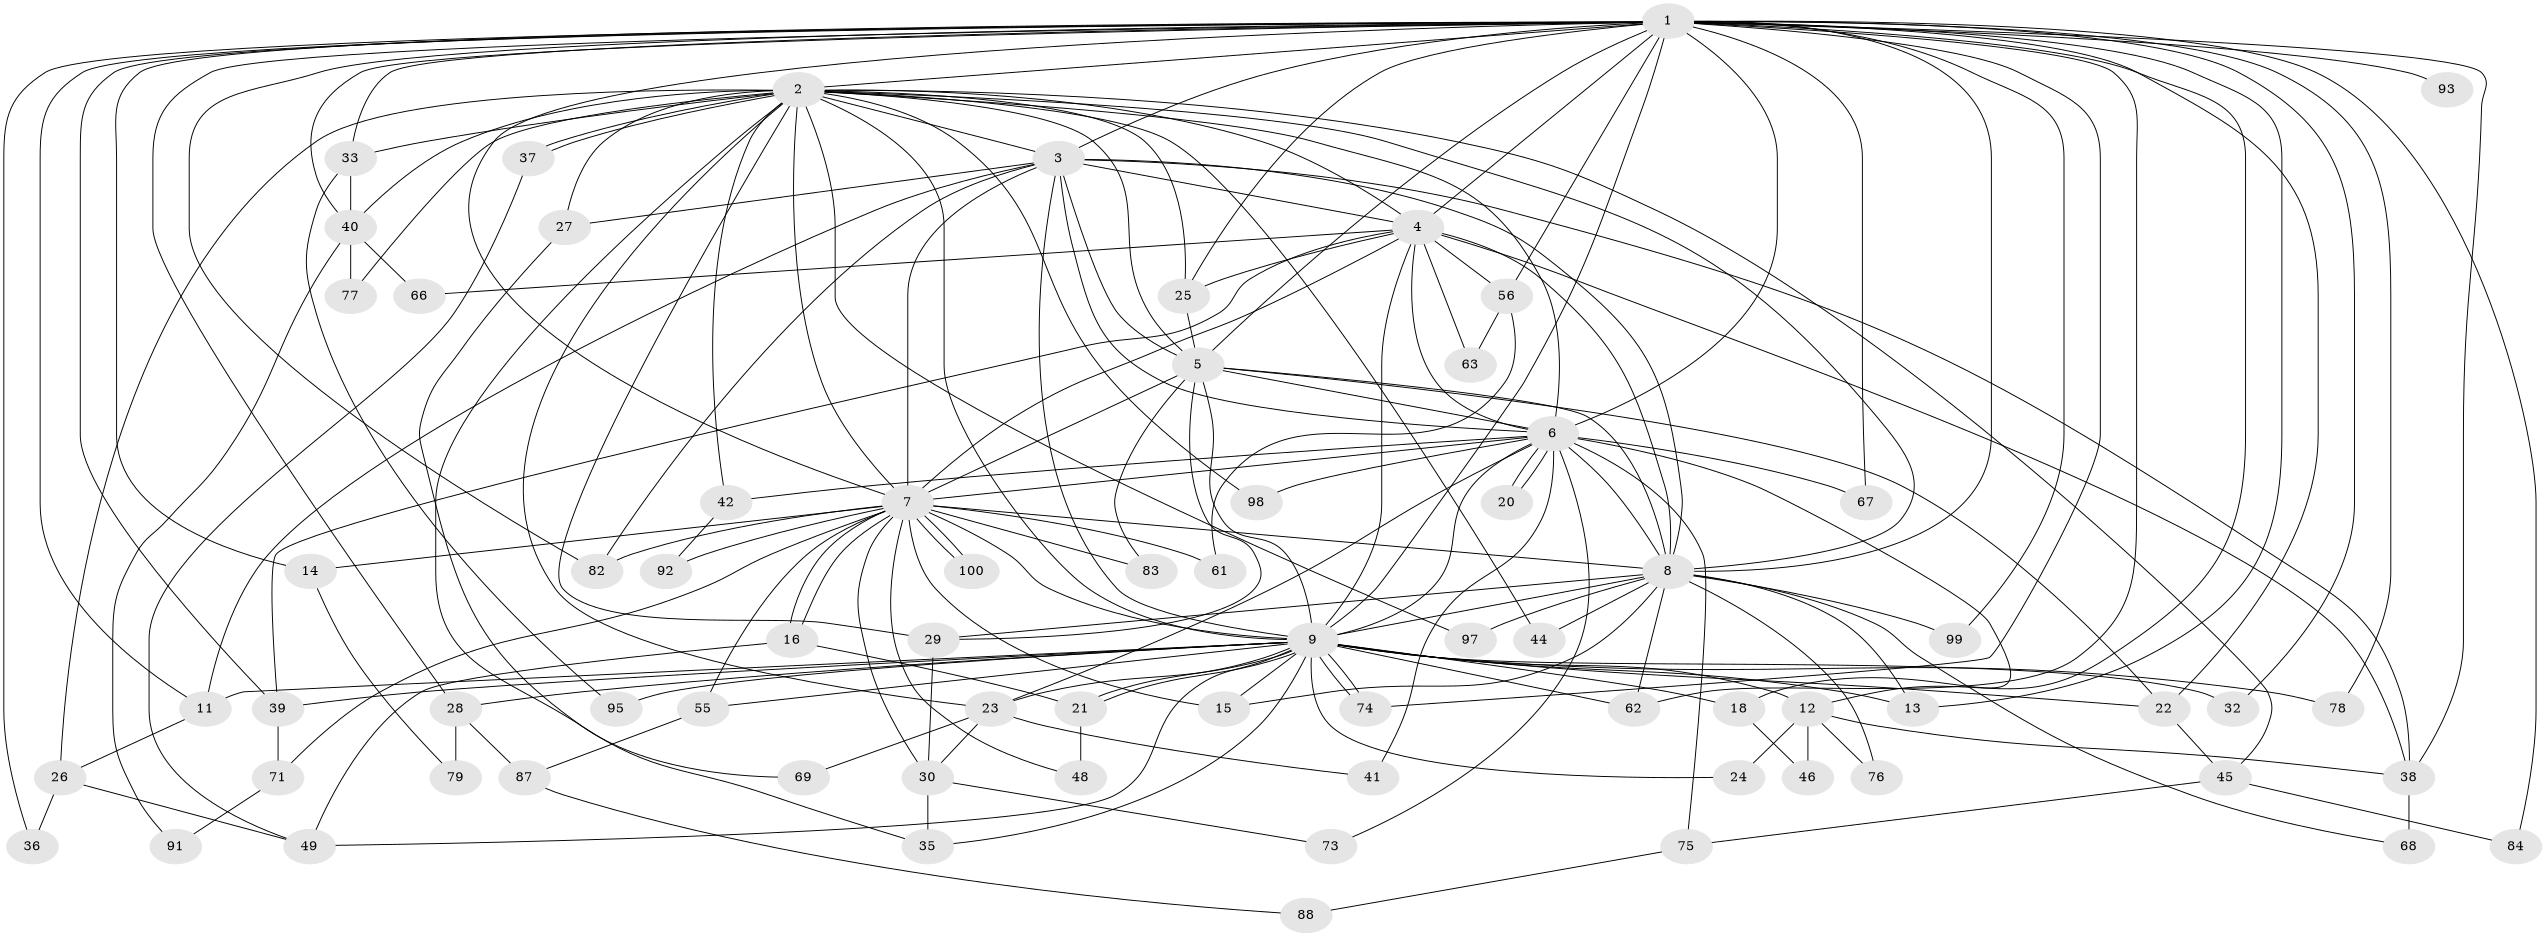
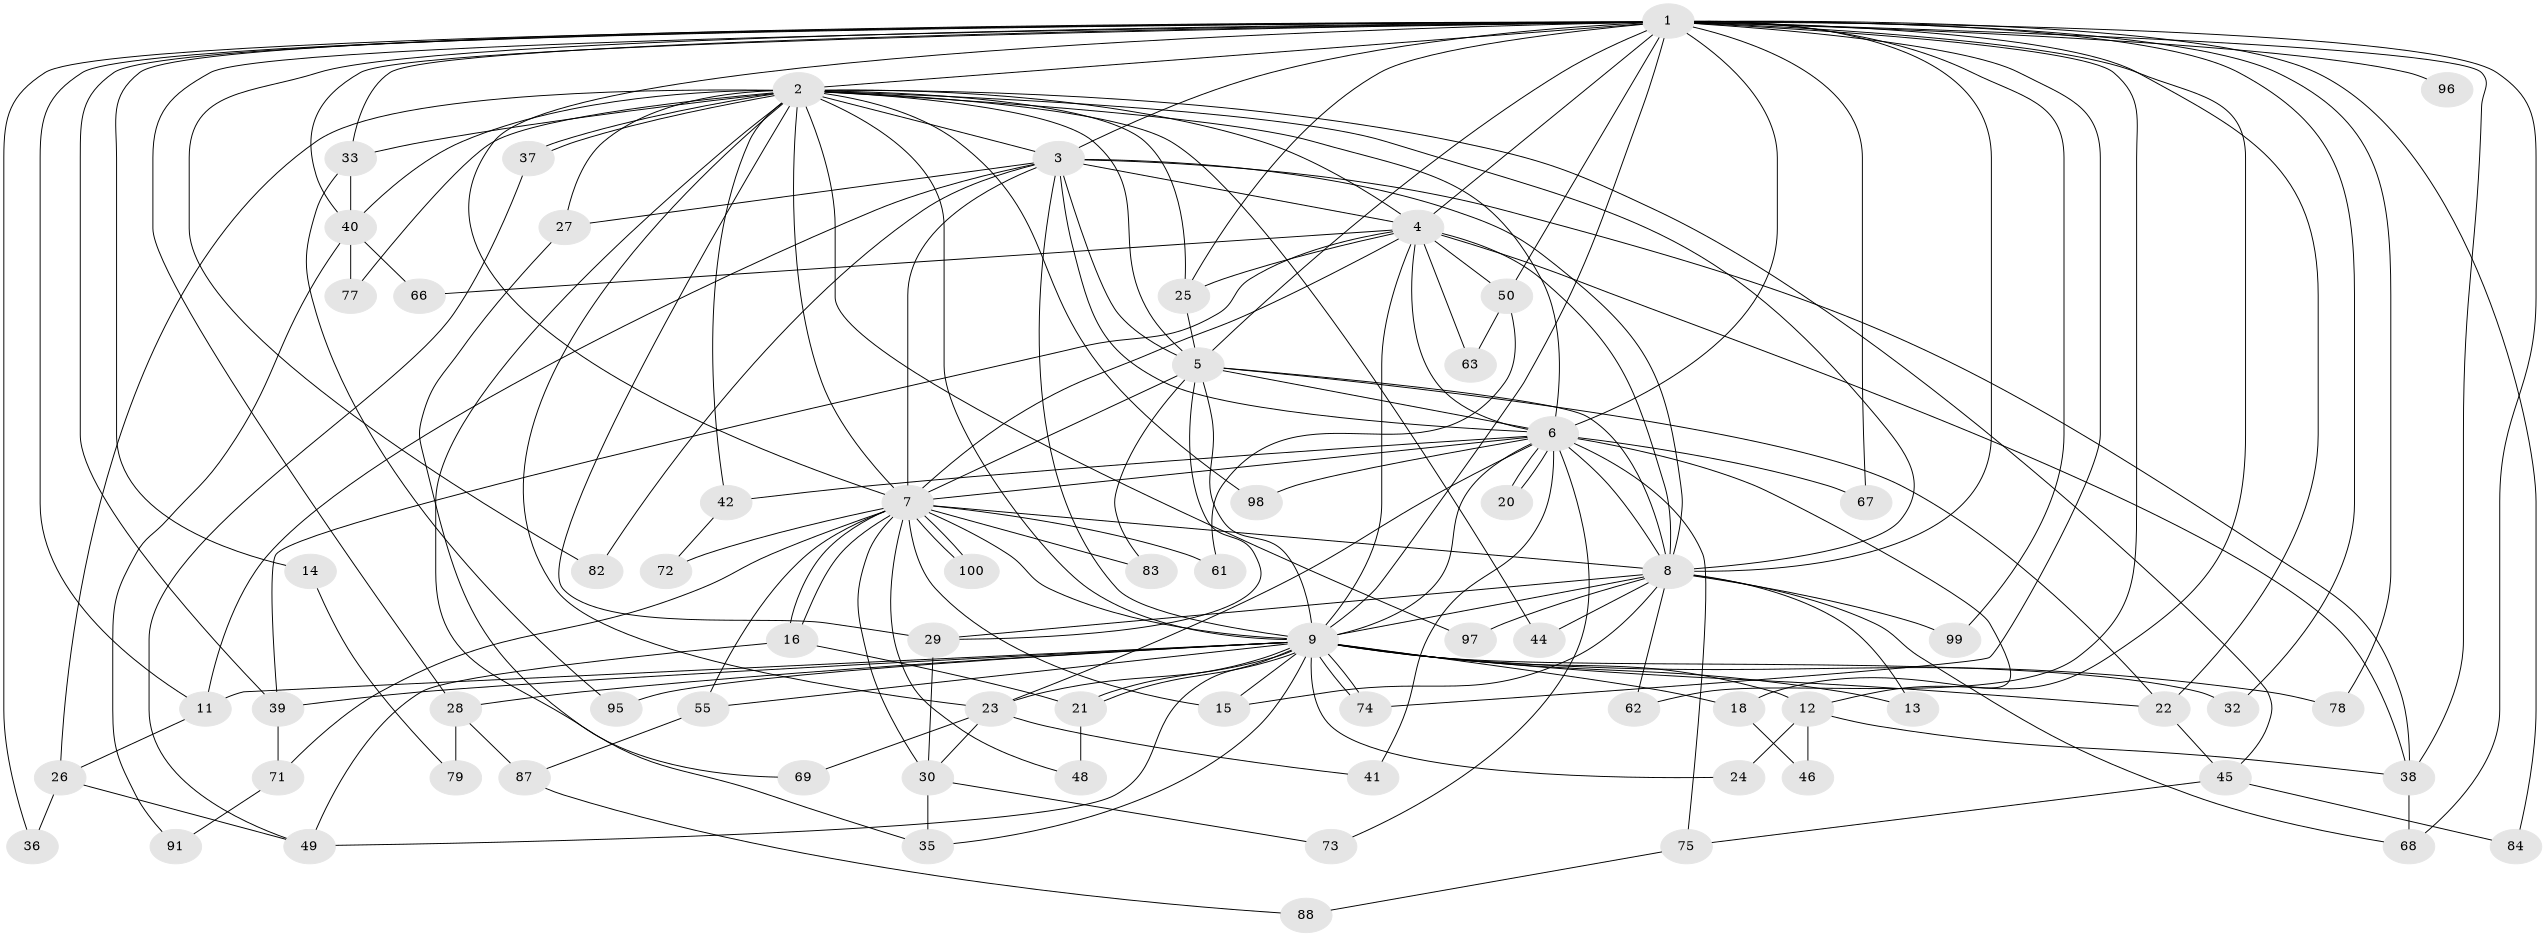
(2447, 90) -> (2447, 90)
(2282, 225) -> (2496, 72)
(1507, 296) -> (1507, 296)
(728, 530) -> none
(609, 537) -> none
(666, 571) -> (666, 571)
(1473, 675) -> none
(1877, 778) -> none
